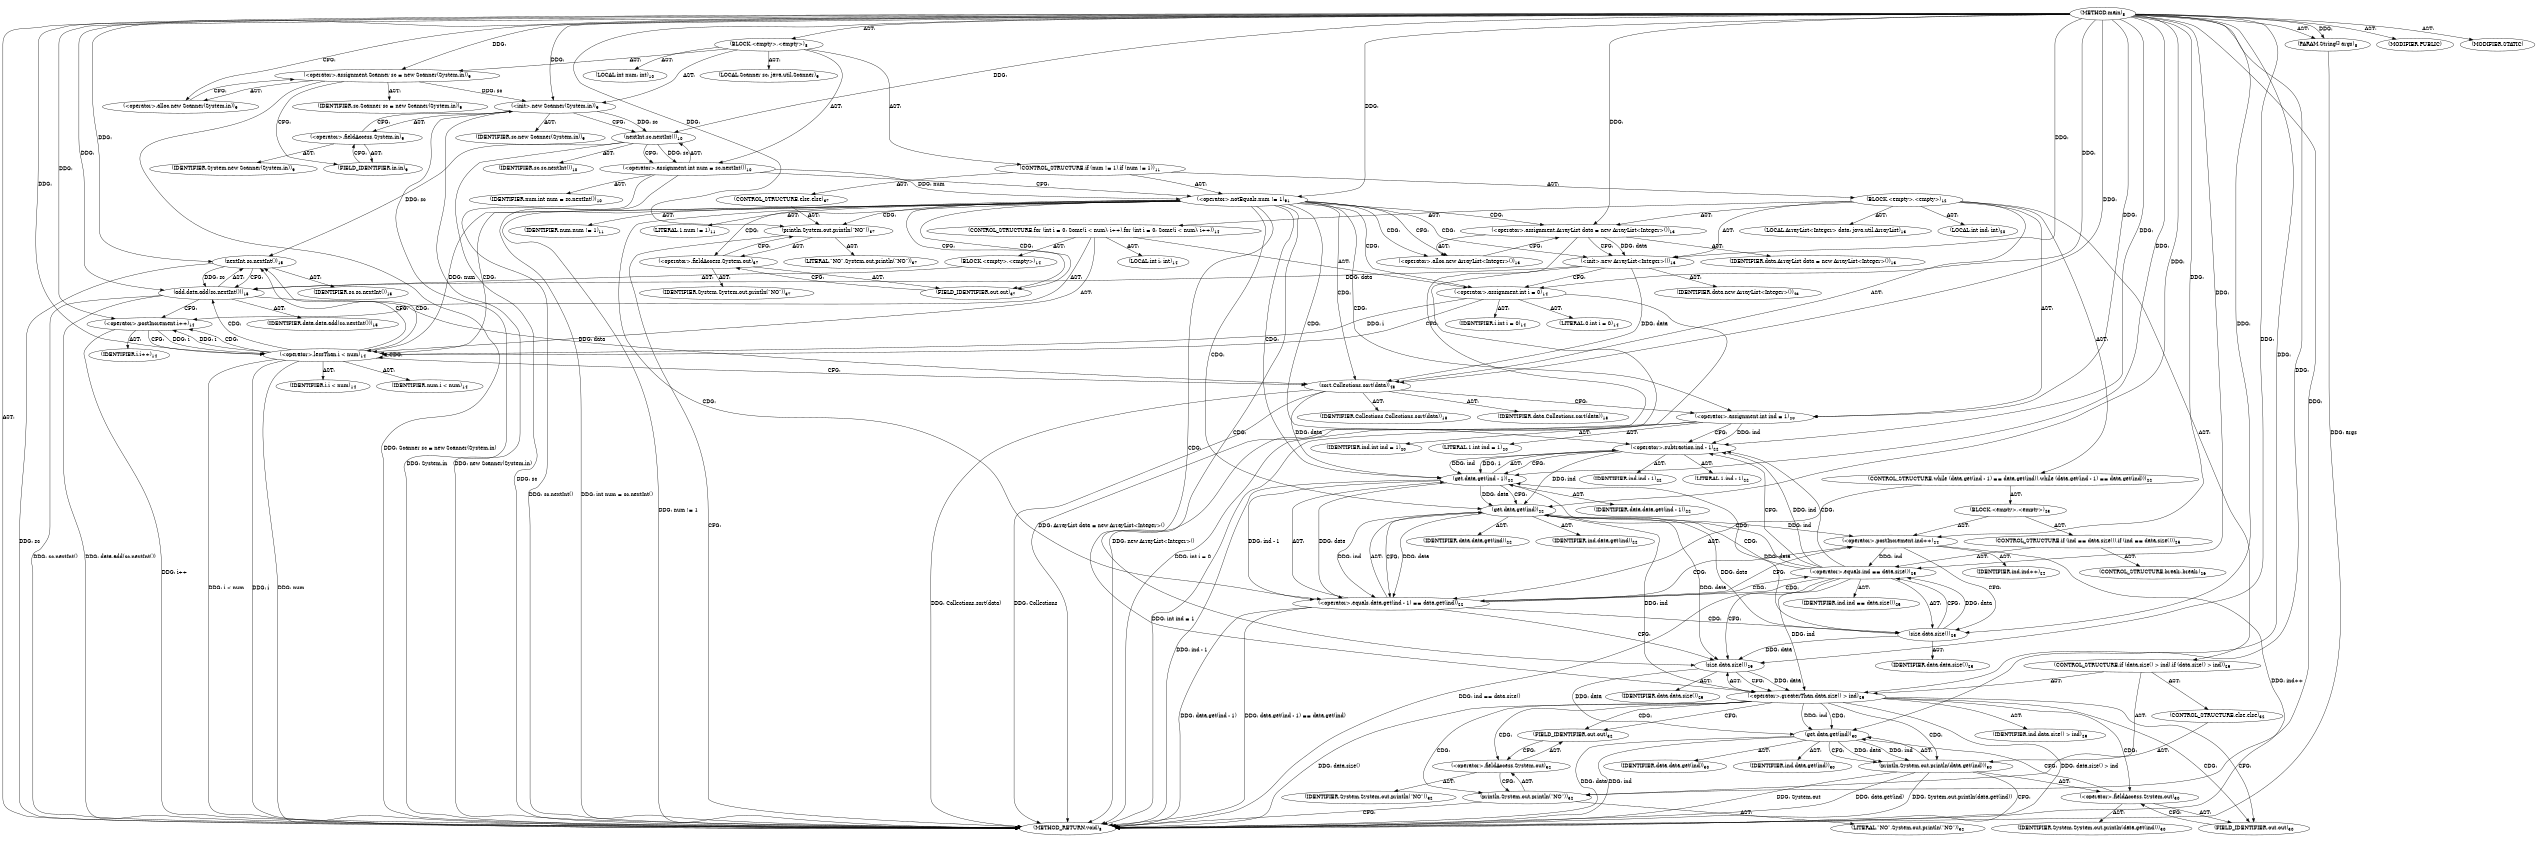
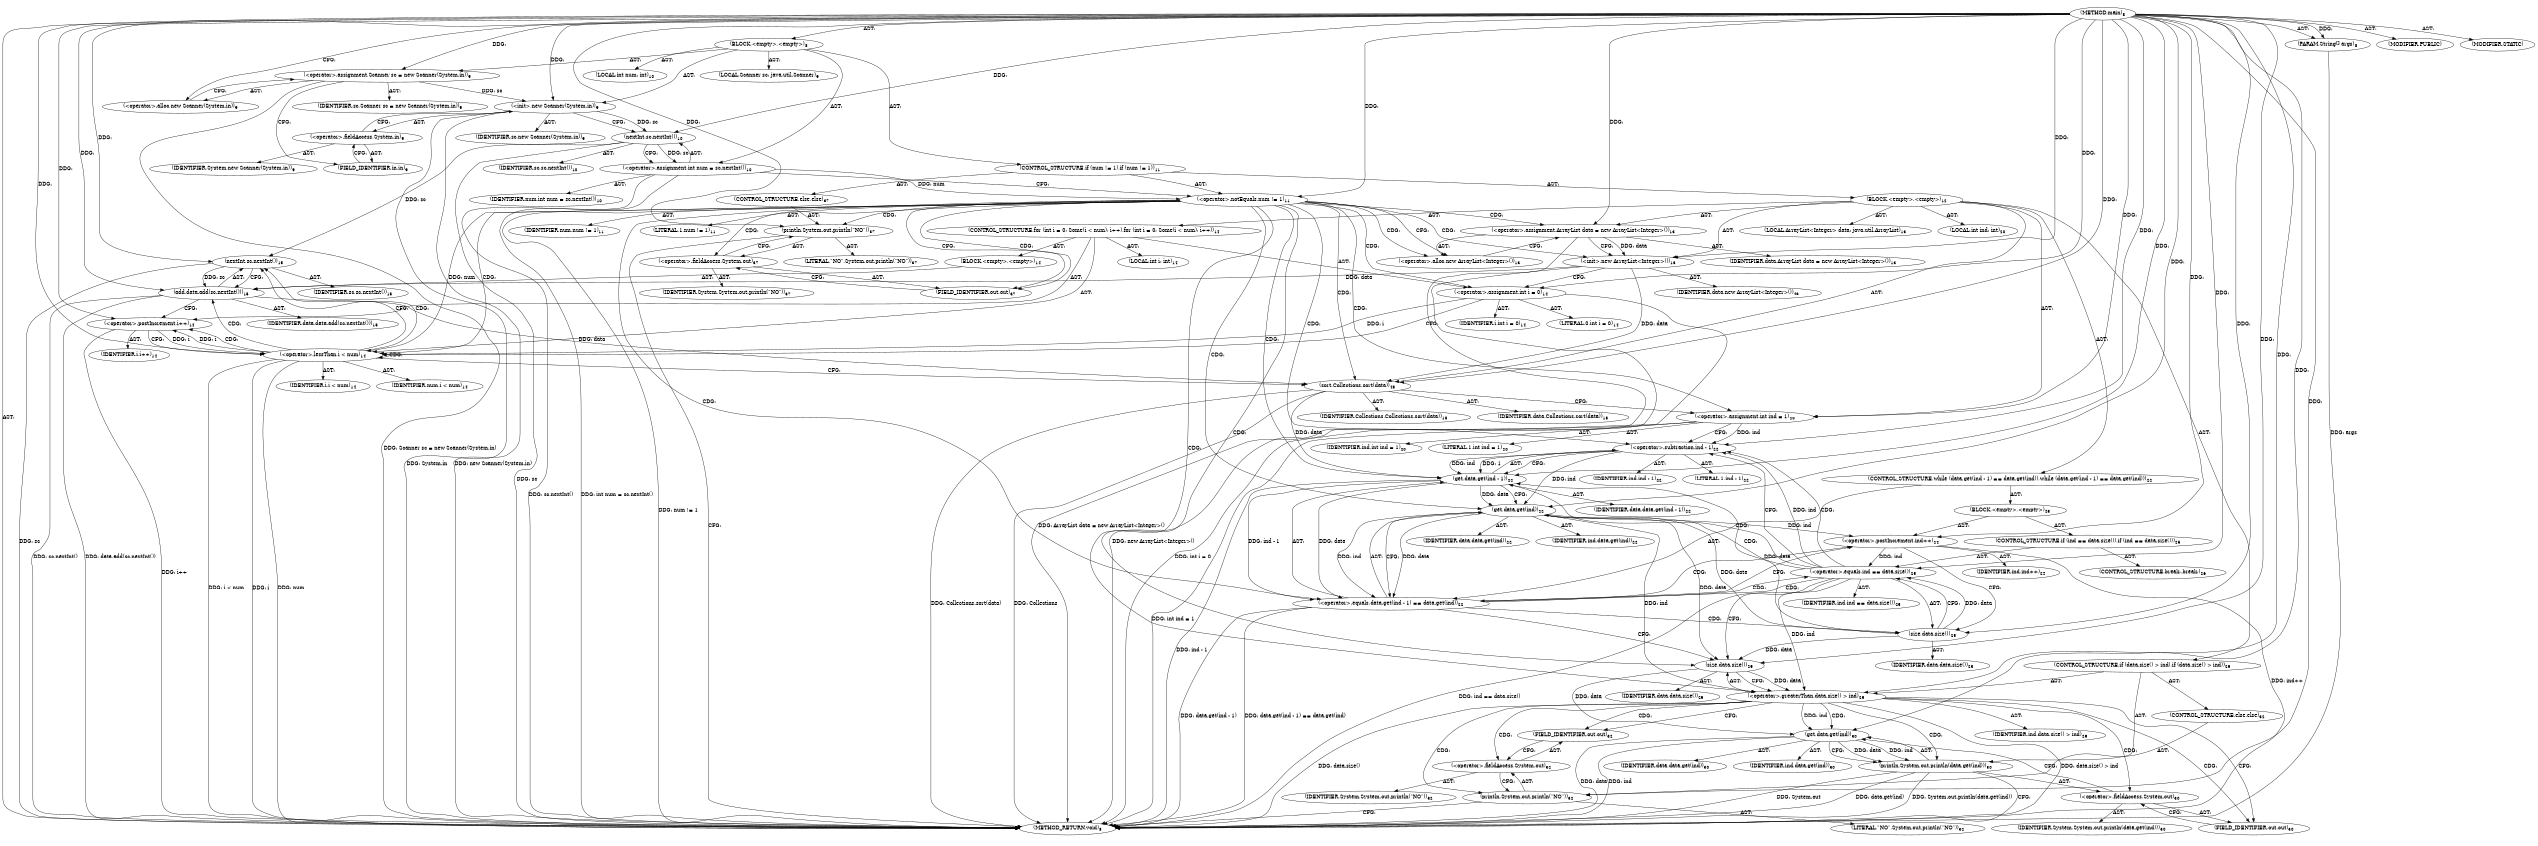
(1287, 199) -> (1287, 199)
